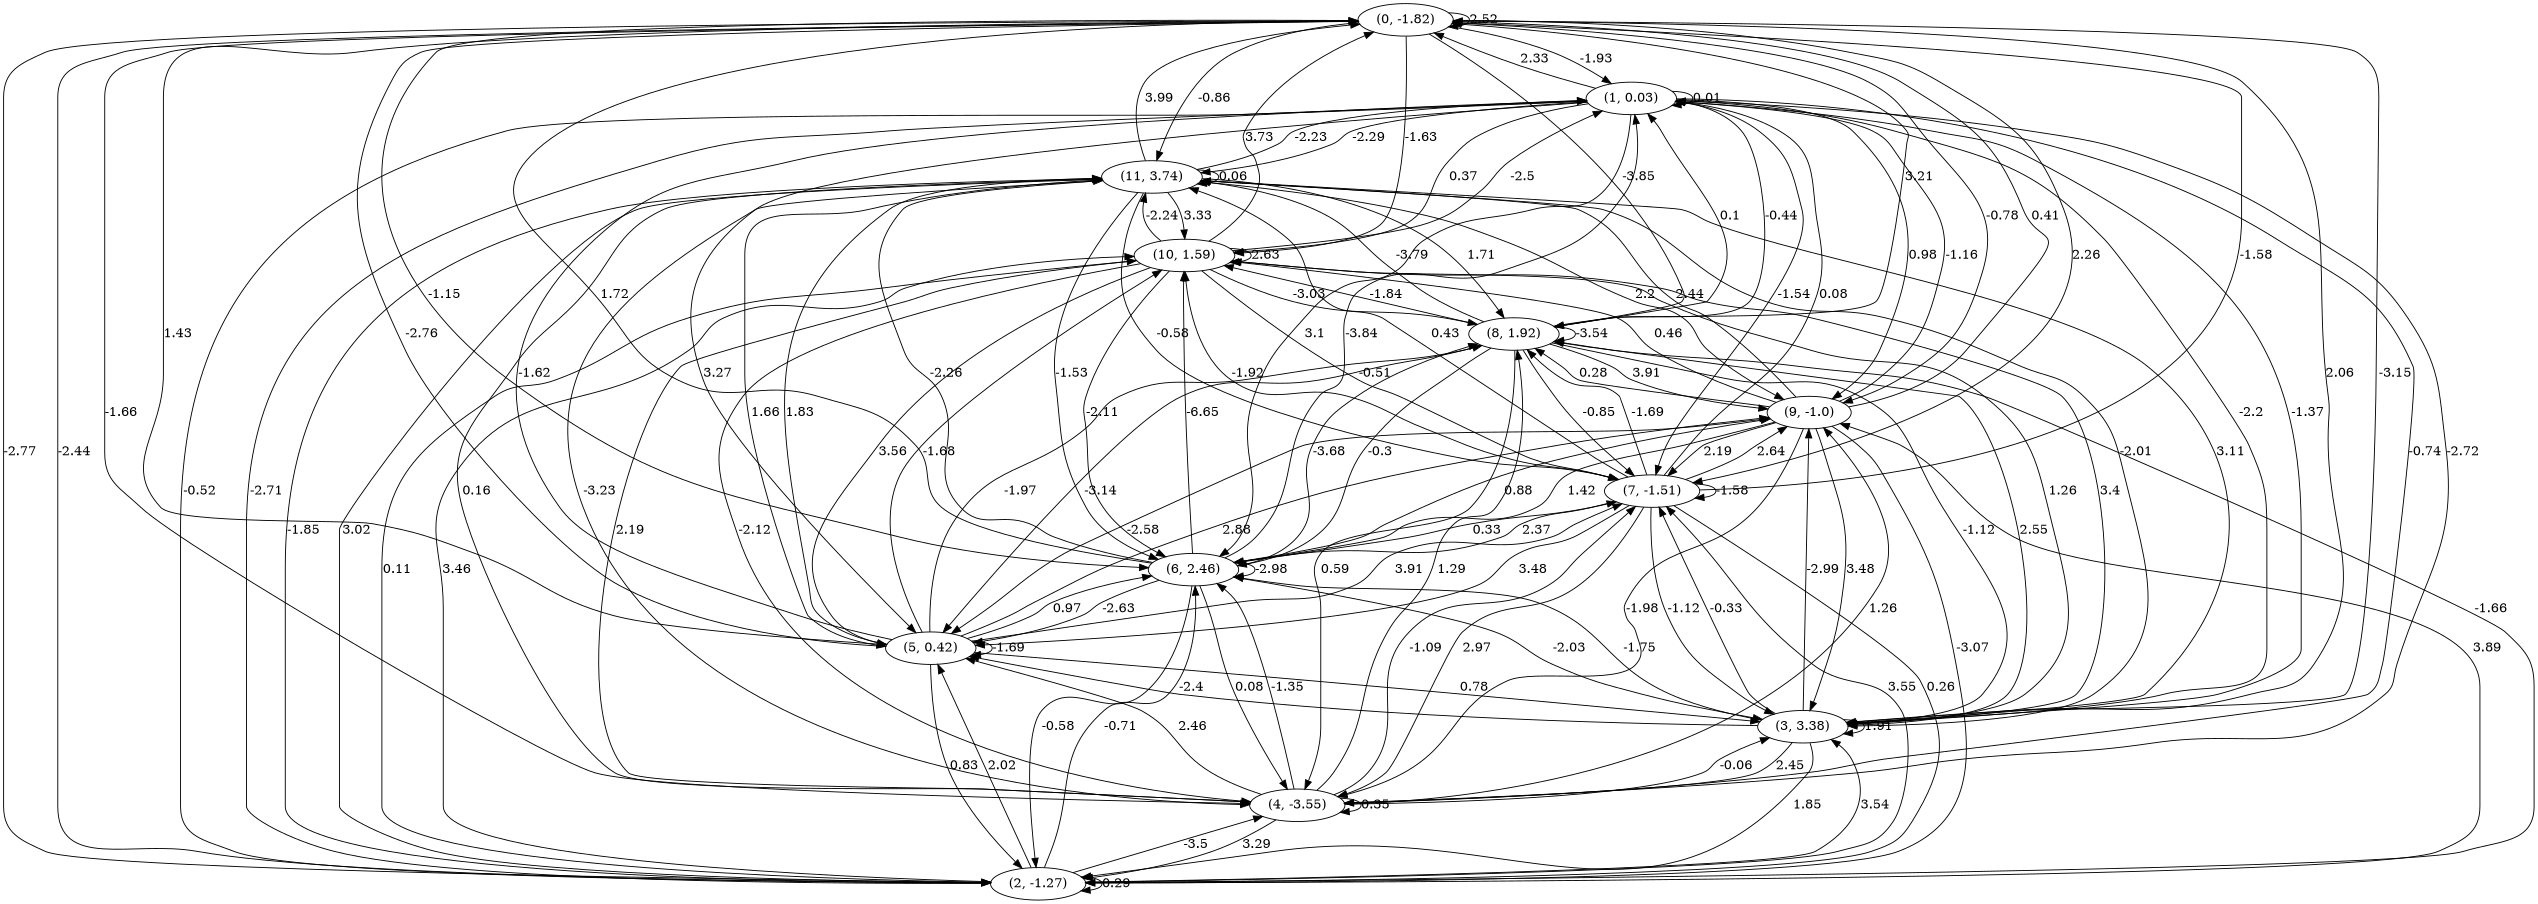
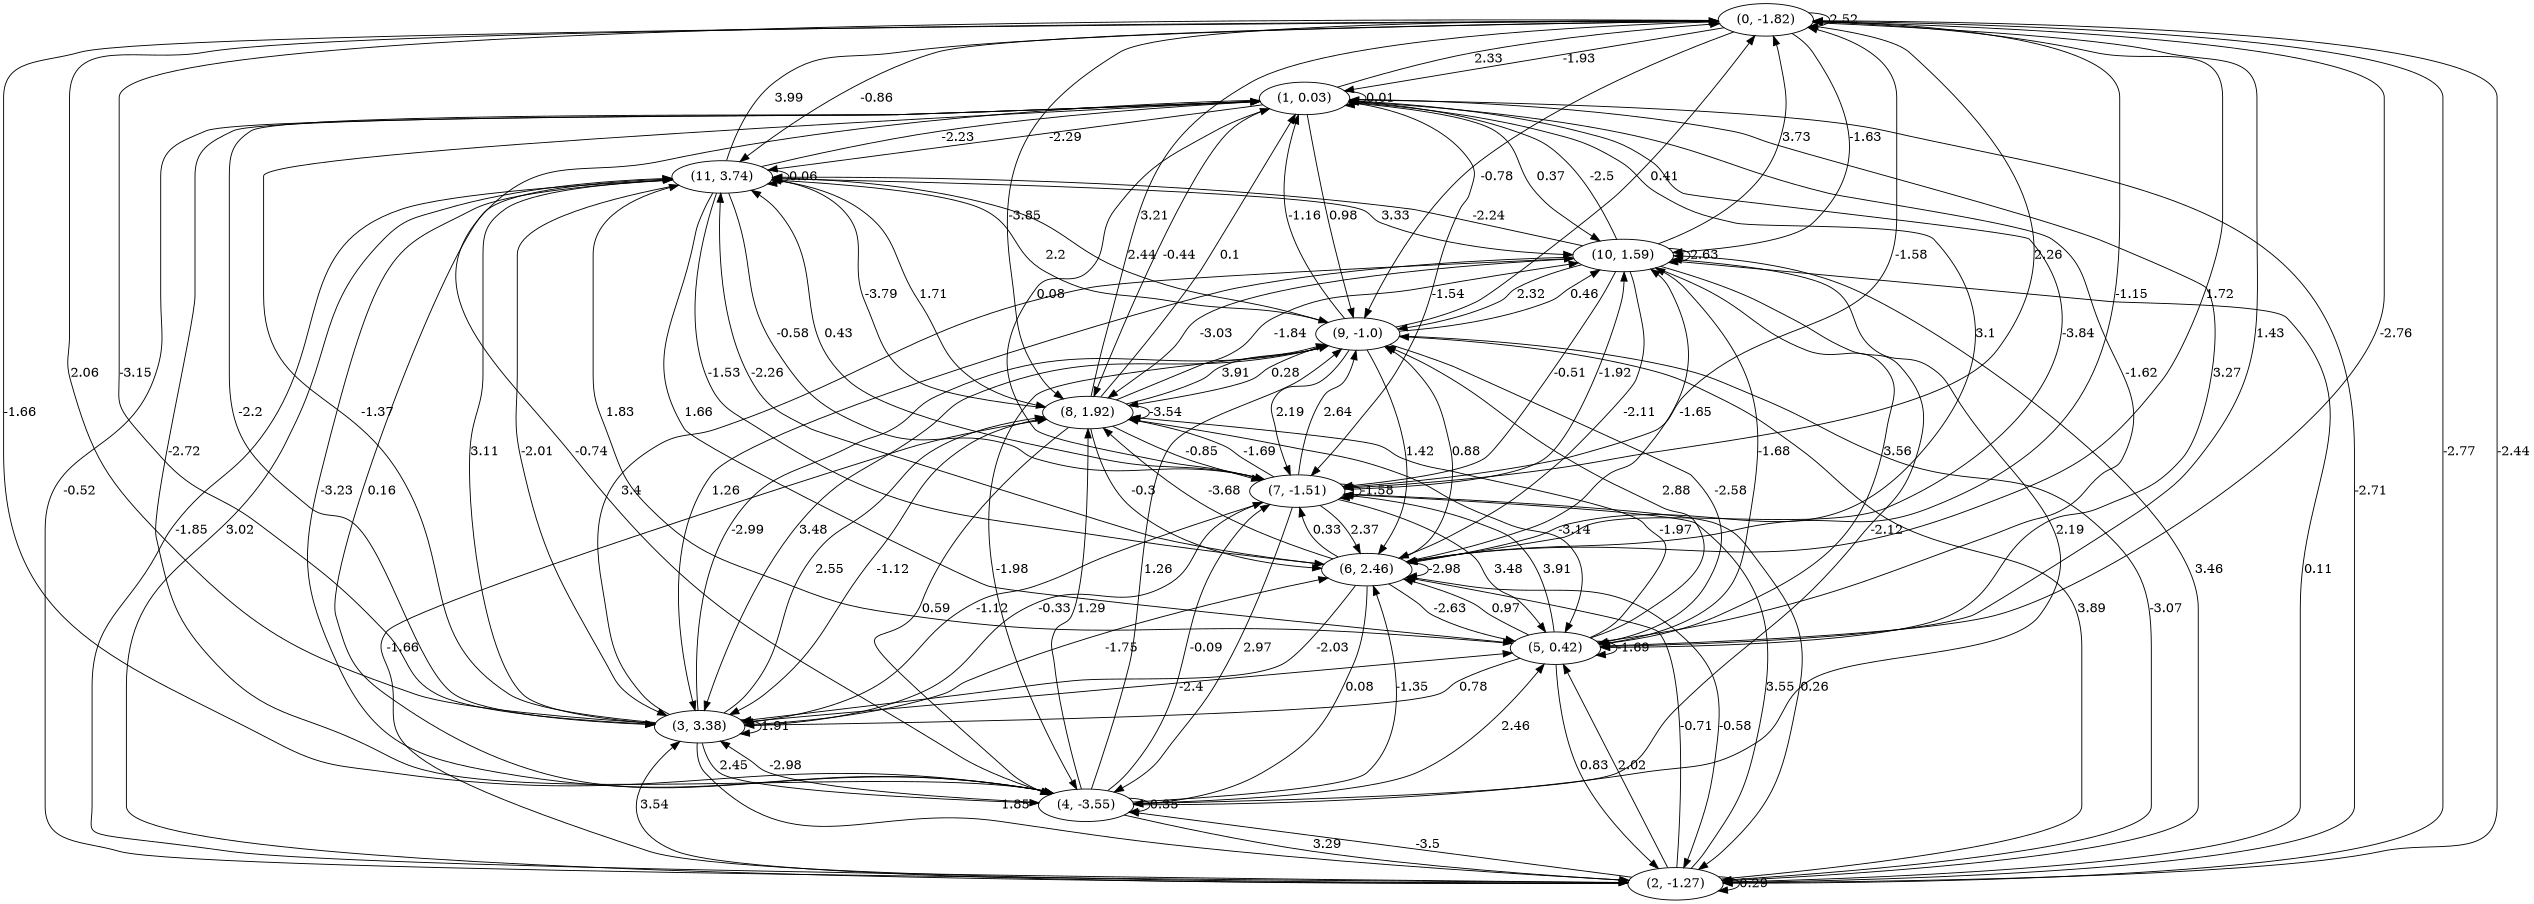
none -> (1497, 303)
(1203, 413) -> (1696, 413)
(1426, 648) -> (1207, 648)
(1736, 766) -> (786, 766)
